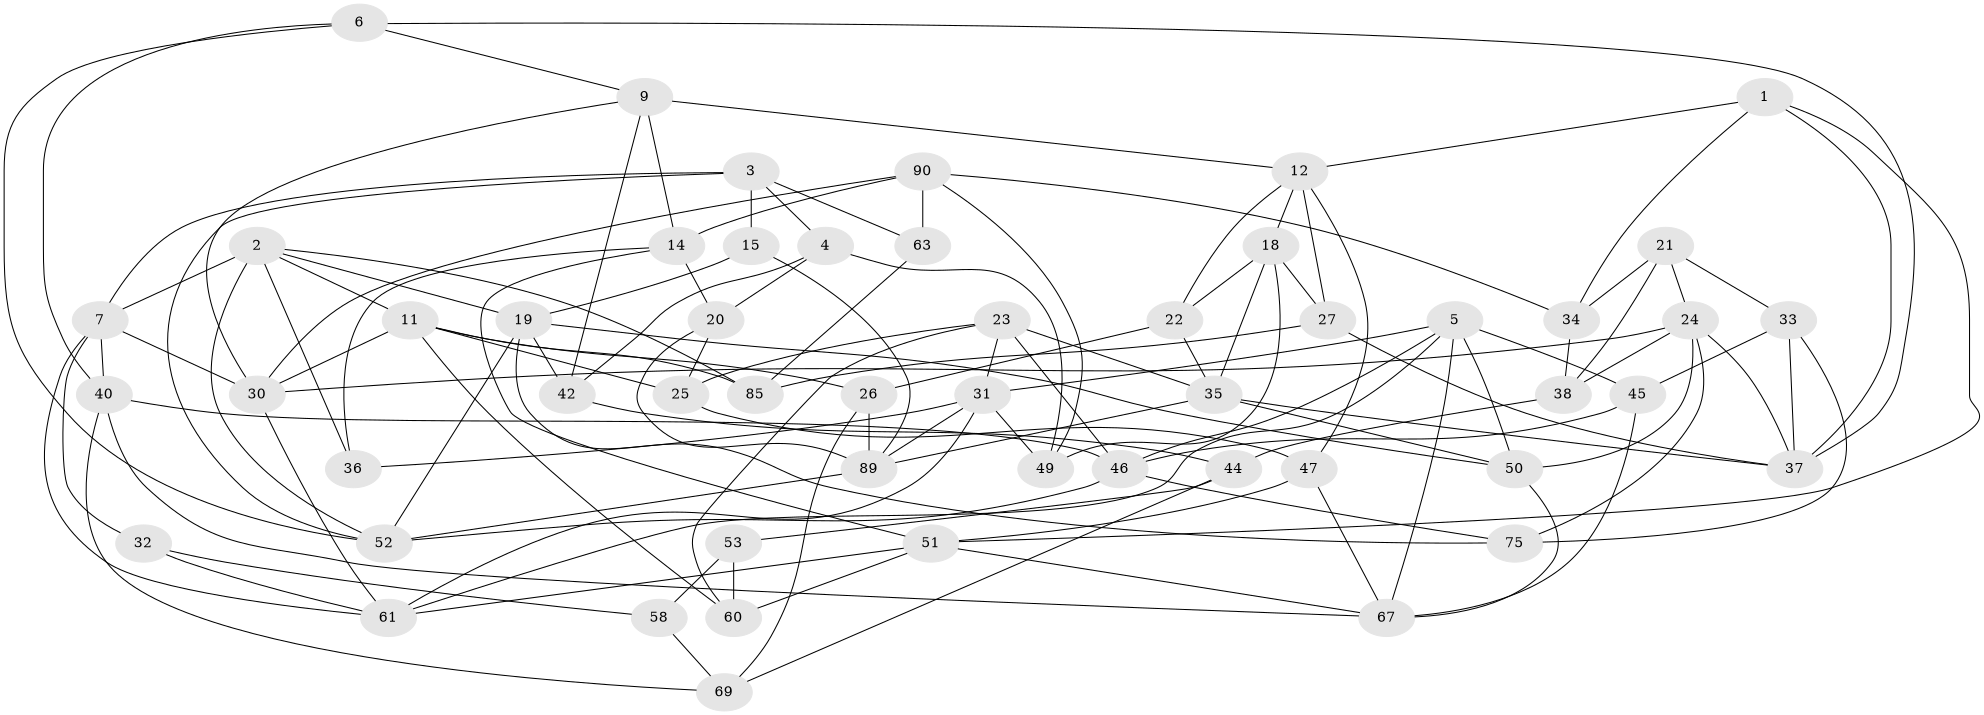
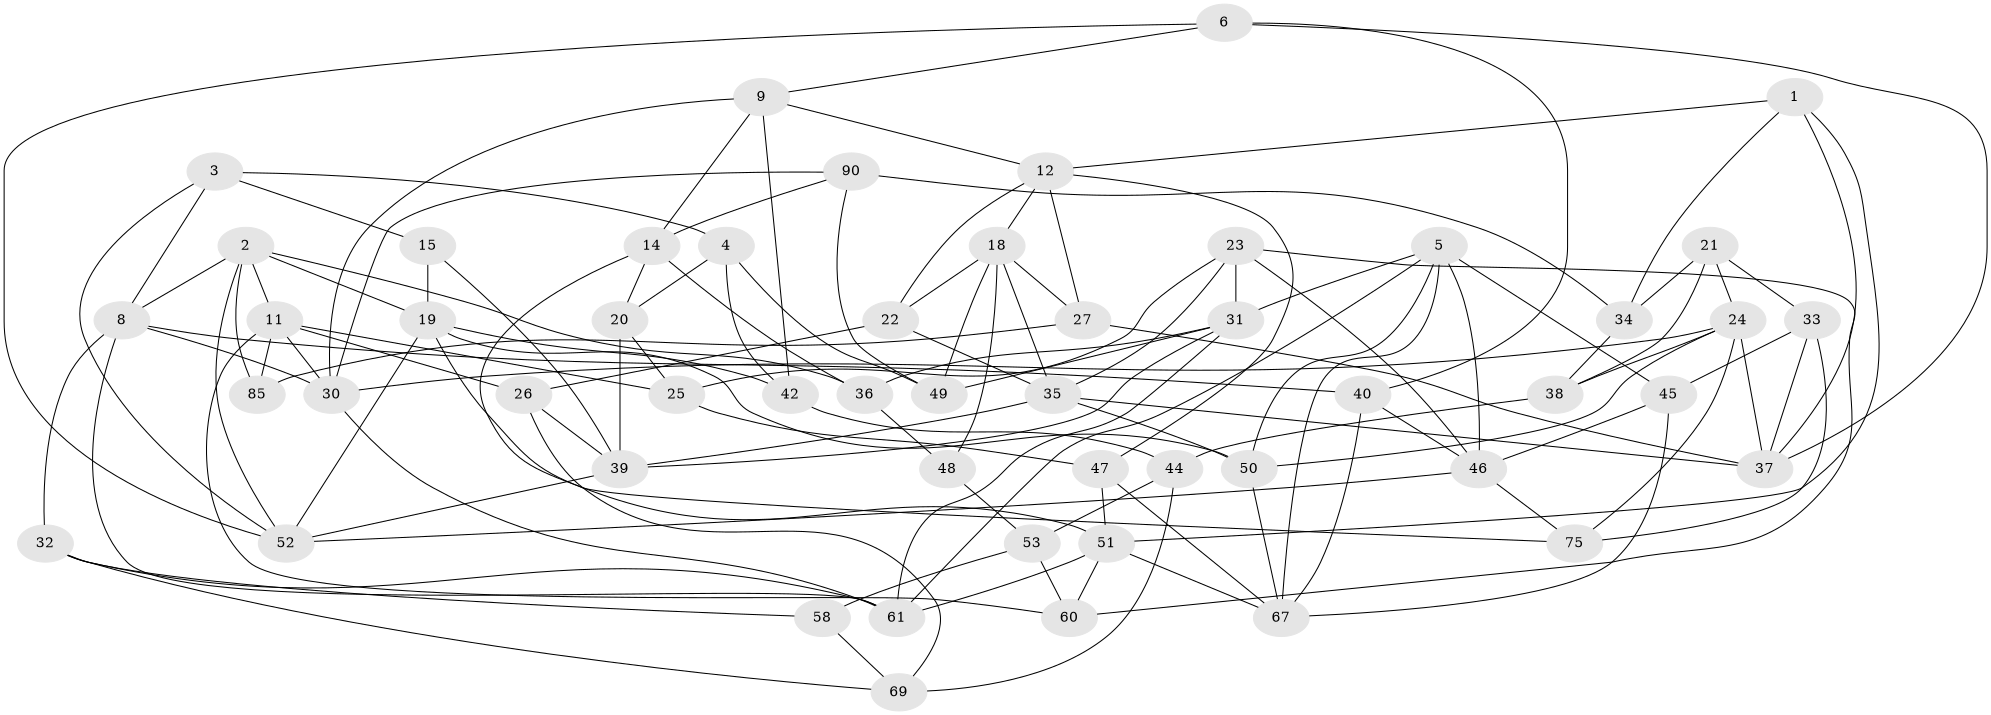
(923, 246) -> none
(100, 320) -> (122, 320)
(869, 469) -> (620, 469)
none -> (948, 469)
(316, 647) -> (466, 641)
